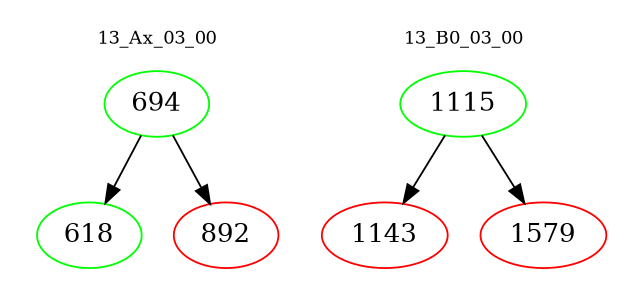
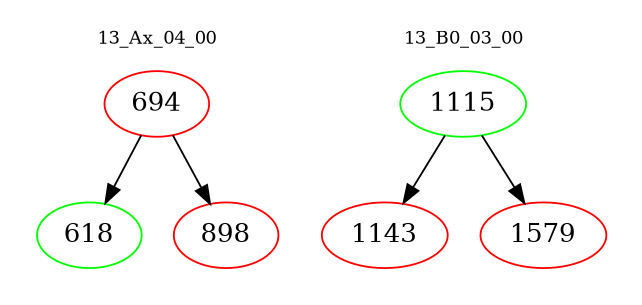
(158, 39) -> (158, 39)
(157, 104) -> (157, 104)
(226, 235) -> (226, 235)
